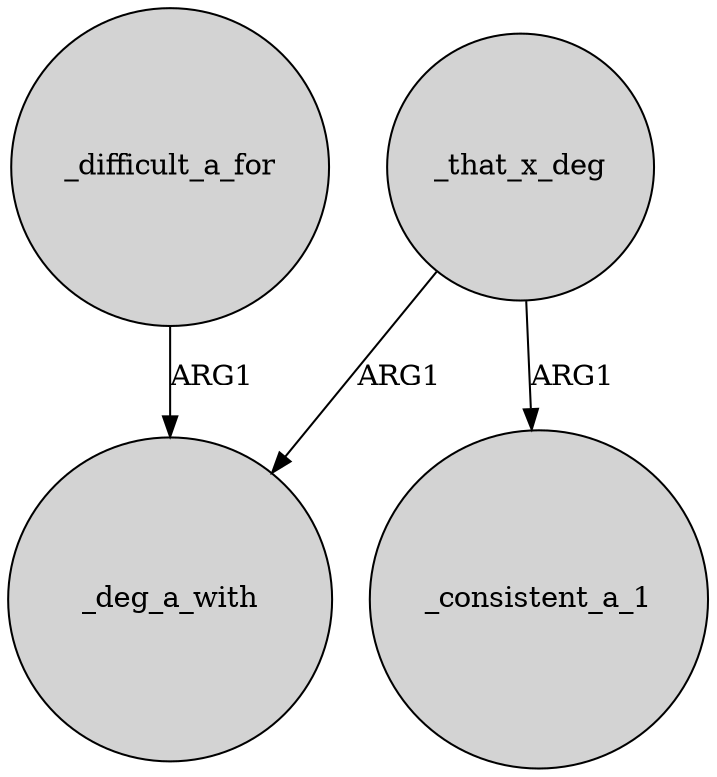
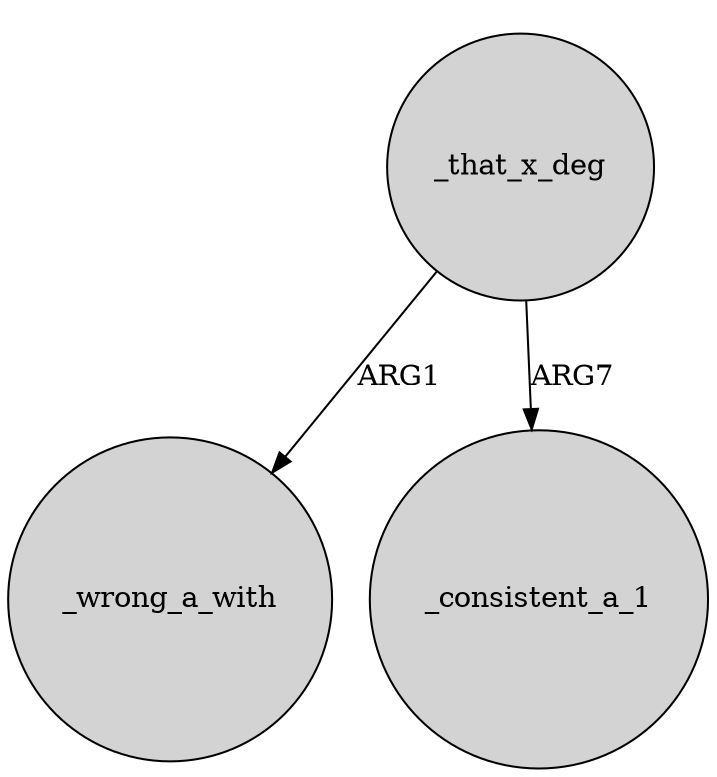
(170, 167) -> none
(573, 378) -> (573, 378)
(170, 599) -> (170, 599)
